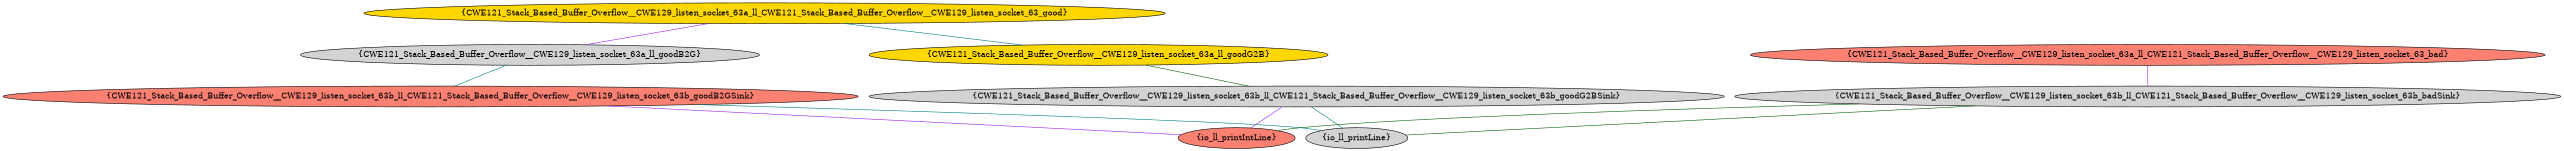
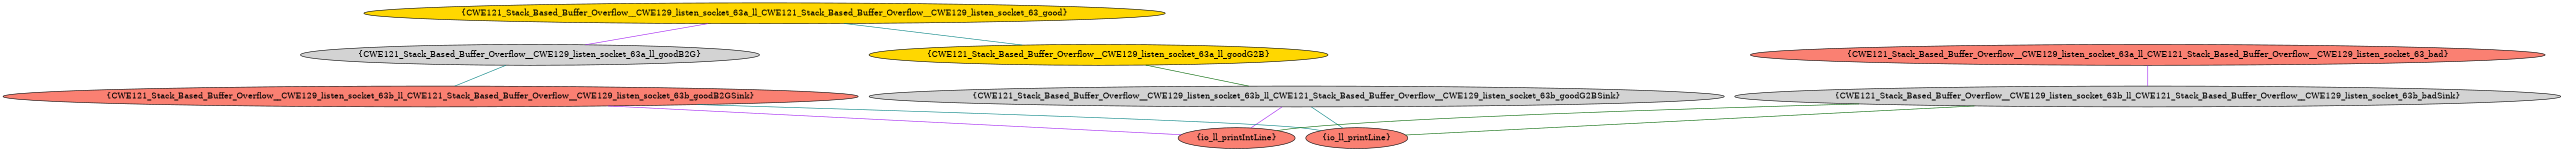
(1357, 138) -> (1357, 138)
